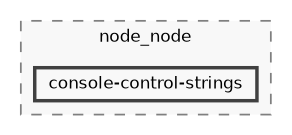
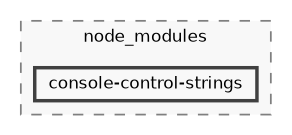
(146, 37) -> (146, 37)
